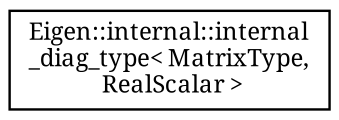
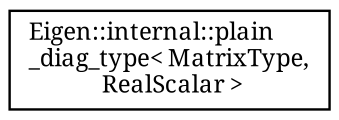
(170, 60) -> (170, 60)
